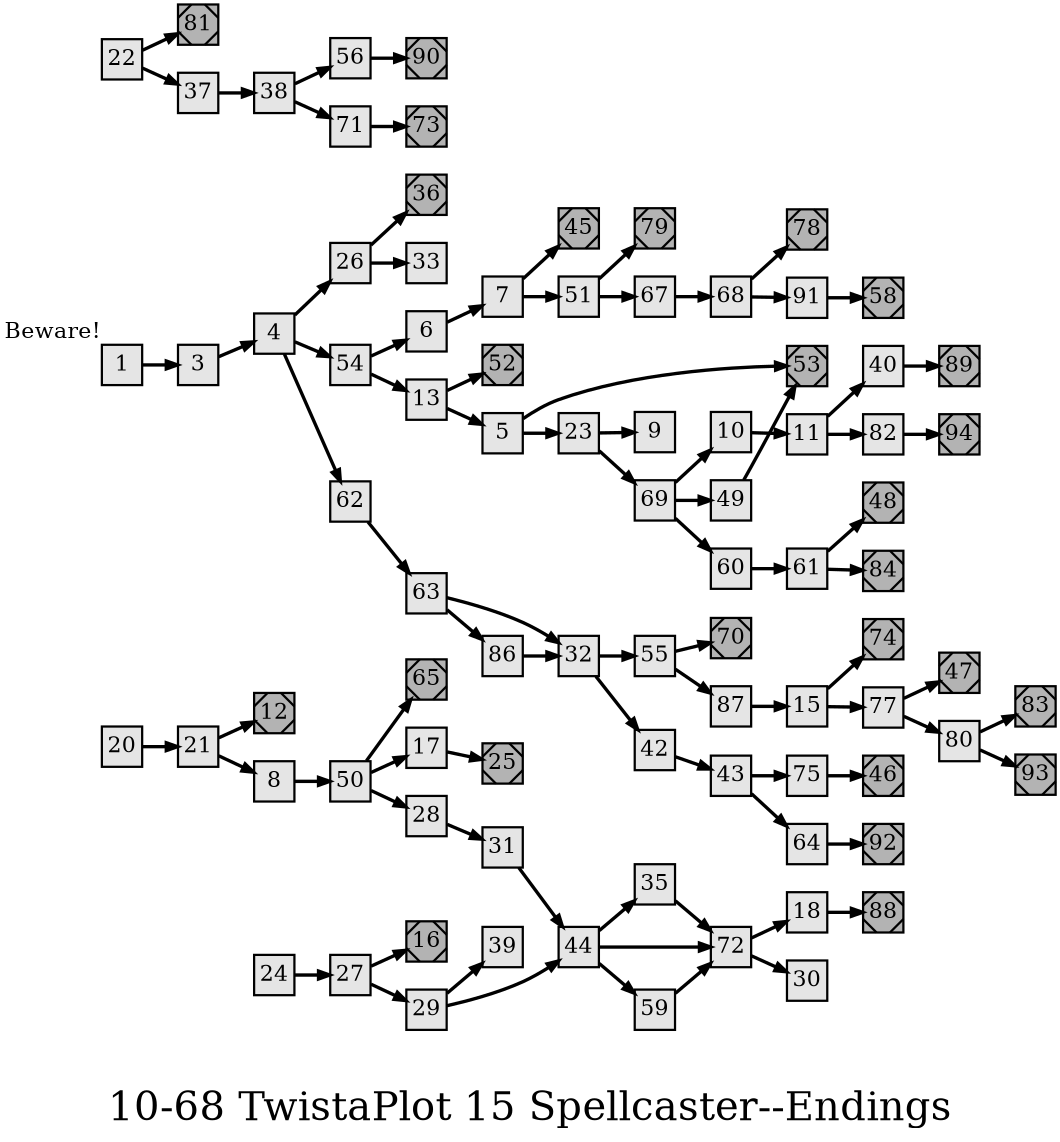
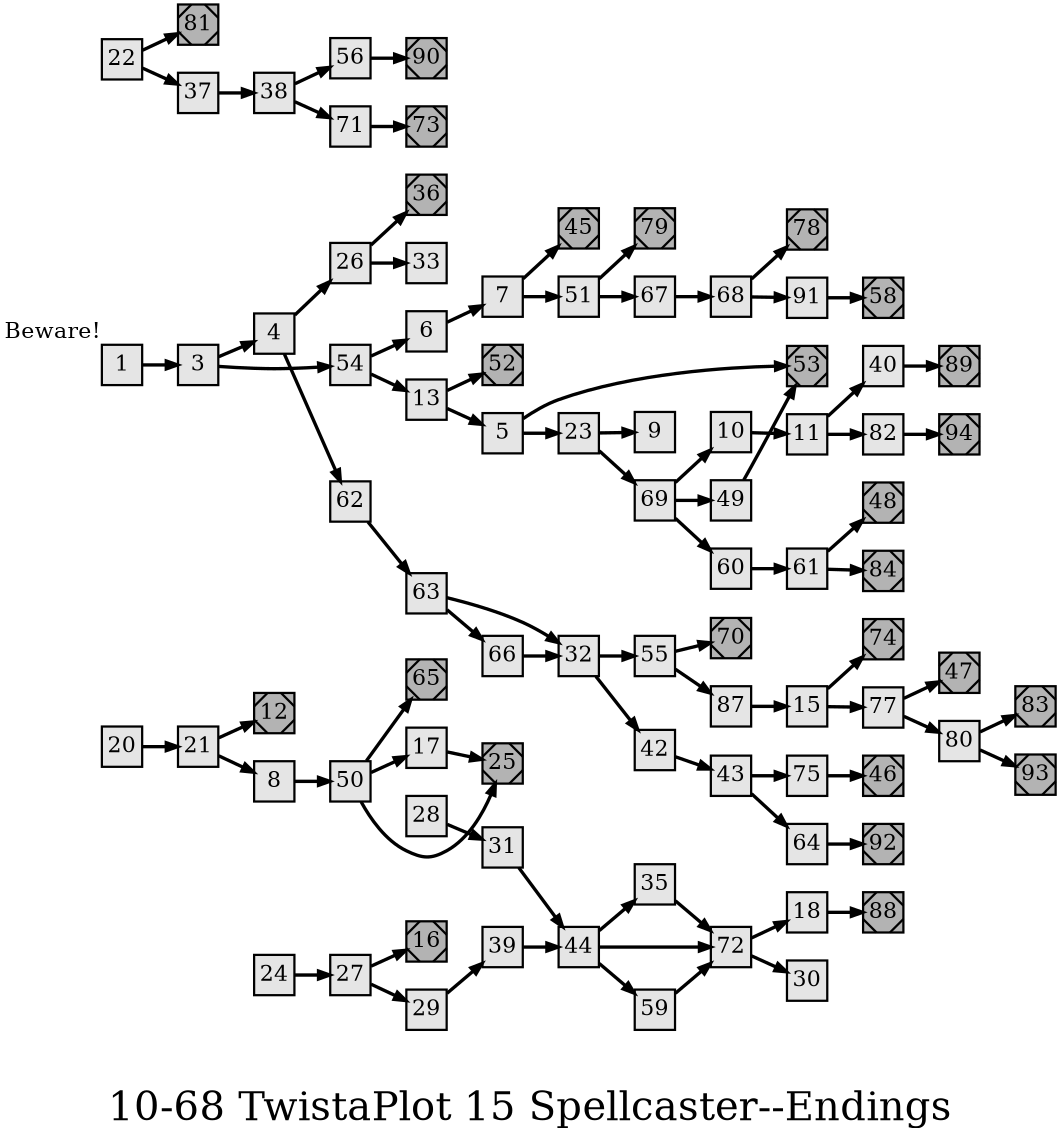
(307, 347) -> (268, 369)
(503, 656) -> (503, 656)
(383, 796) -> (429, 857)
(499, 991) -> (535, 947)
